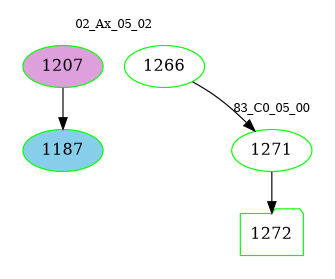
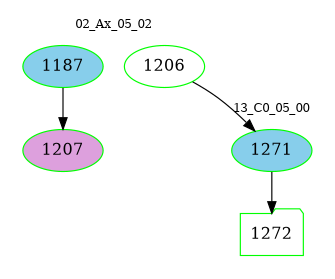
(164, 66) -> (164, 66)
(63, 103) -> (63, 103)
(272, 109) -> (272, 109)
(272, 150) -> (272, 150)
